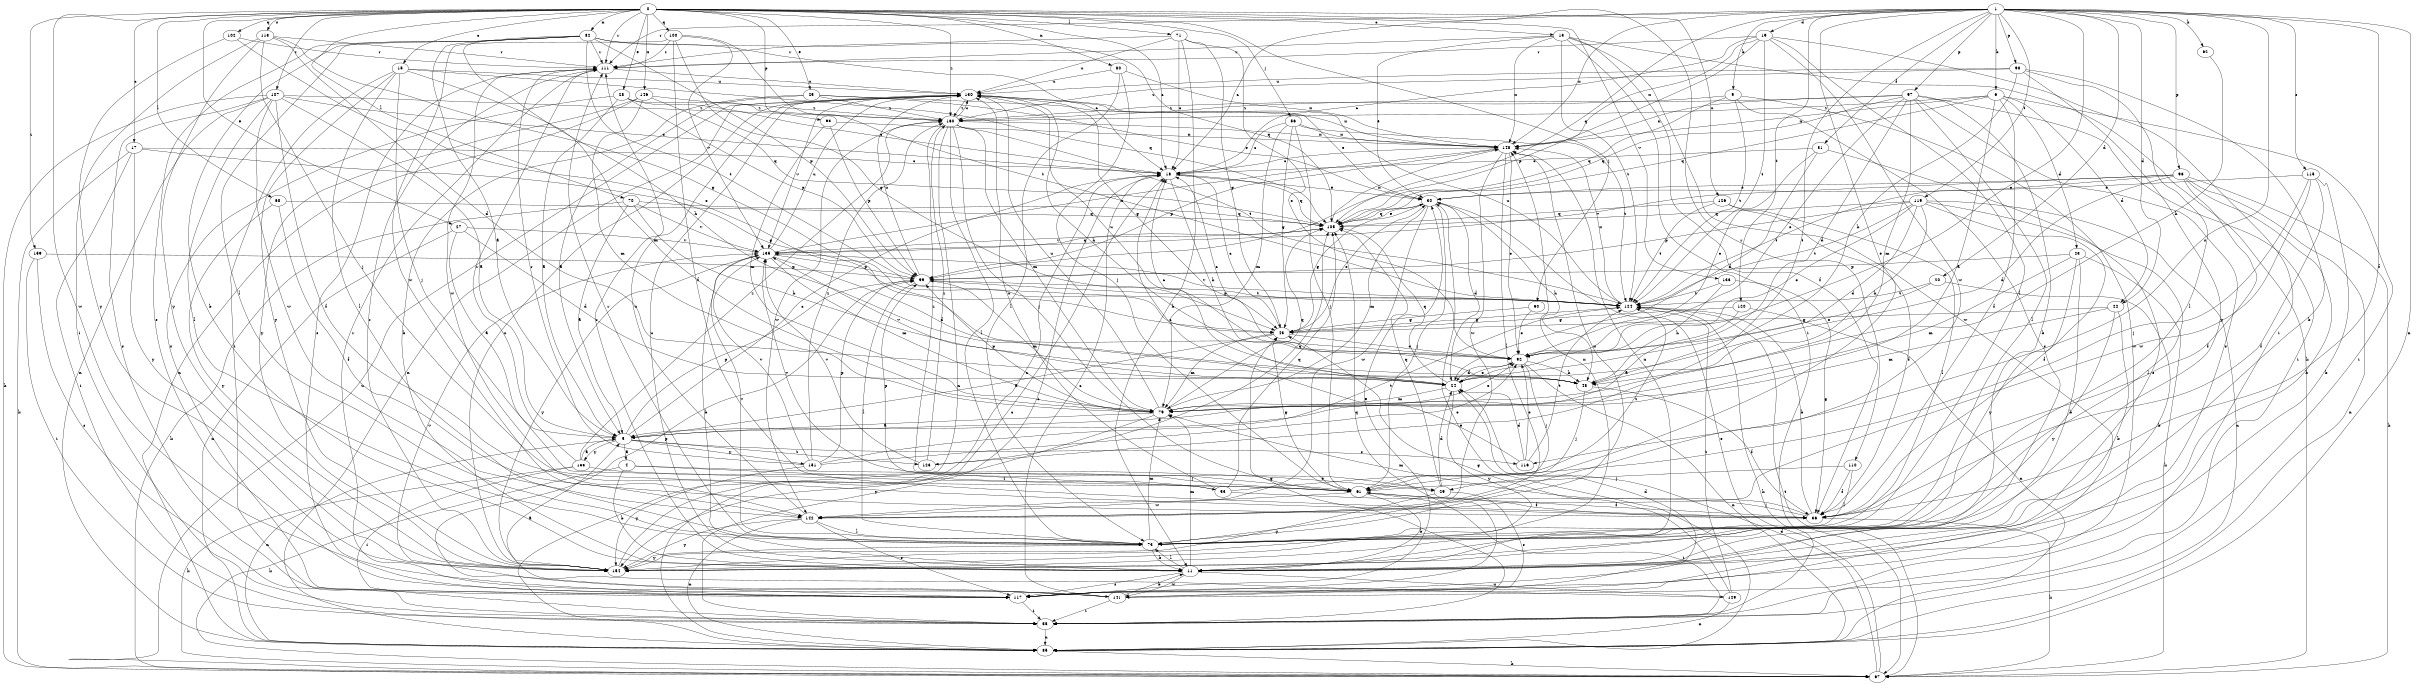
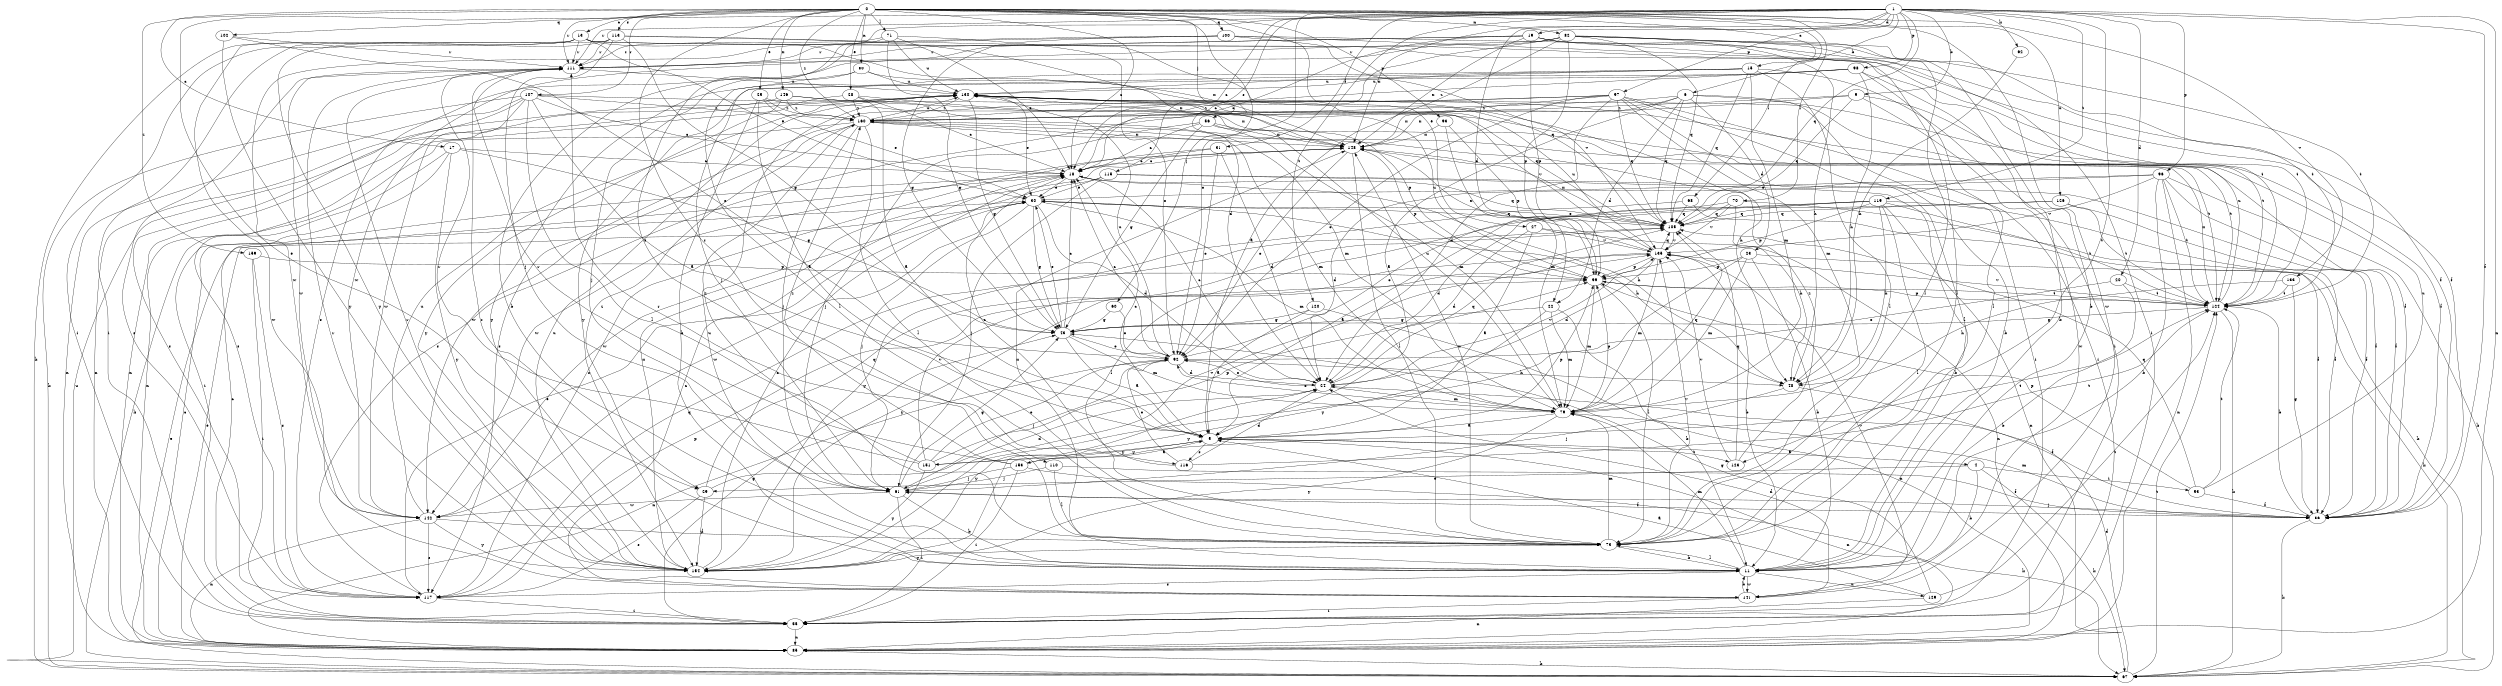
none -> (1165, 63)
